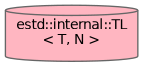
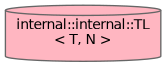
(72, 33) -> (83, 33)
